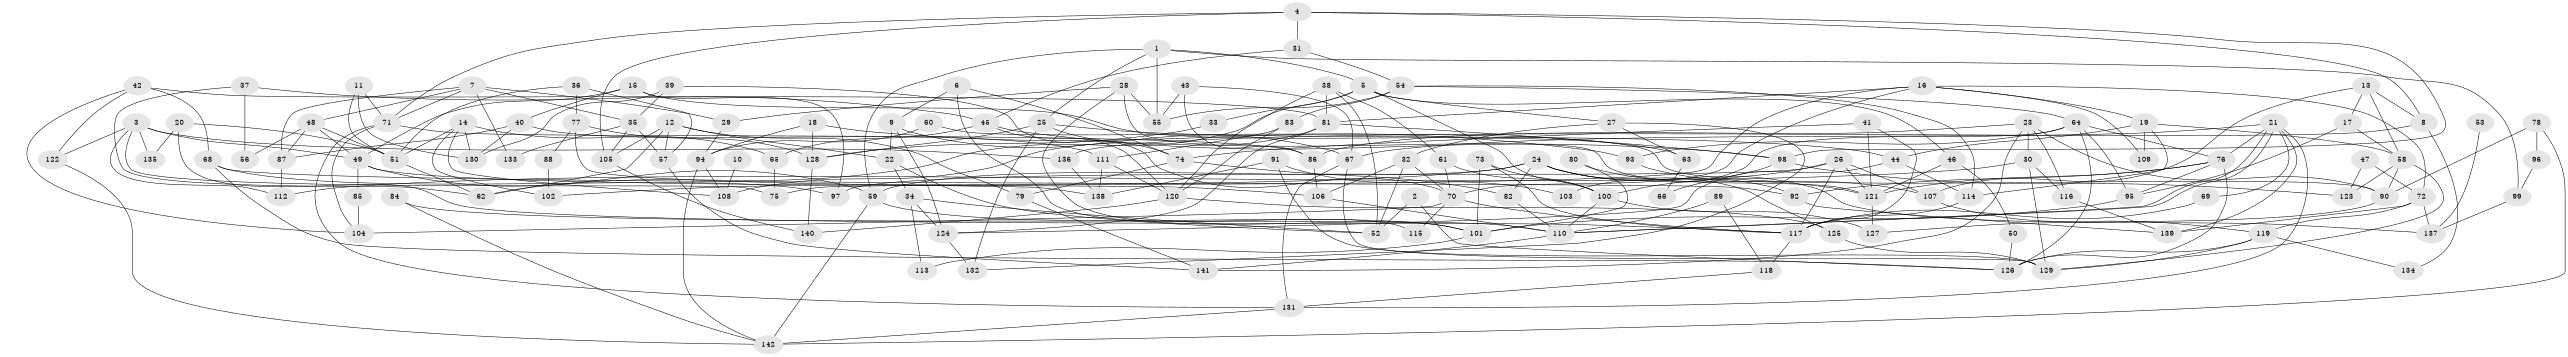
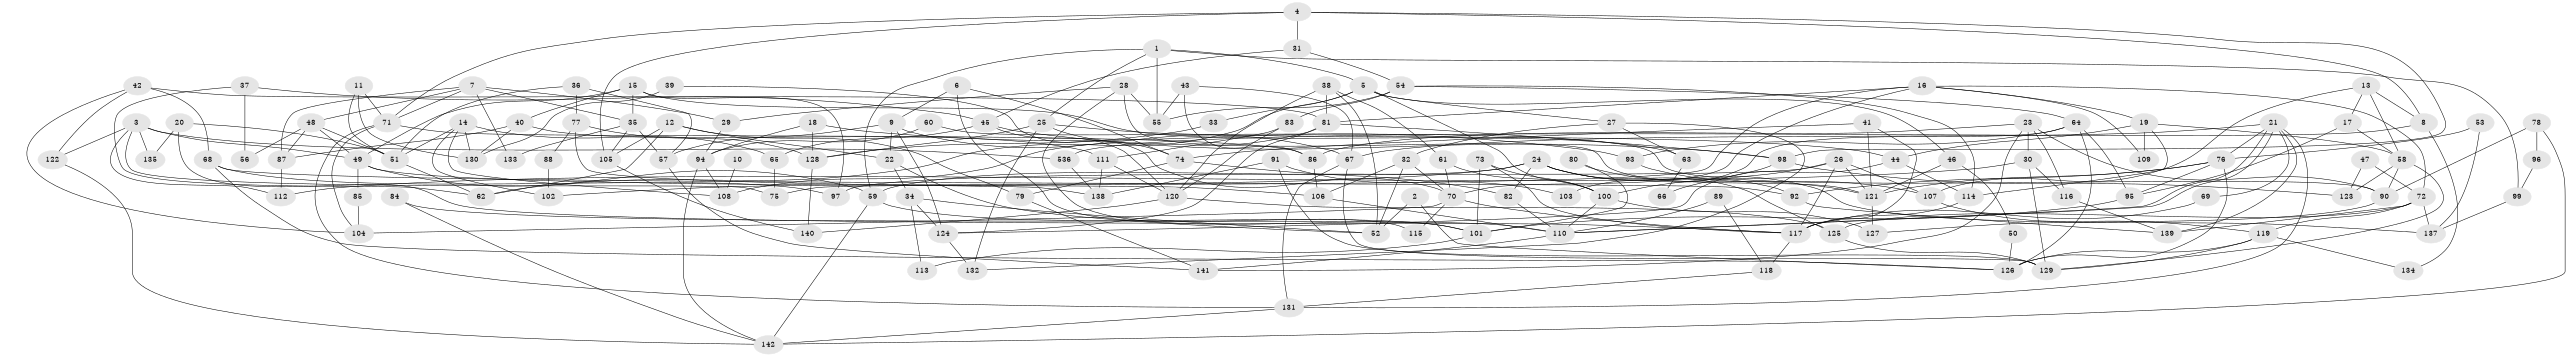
(654, 102) -> (633, 108)
(667, 141) -> (827, 133)
(2149, 141) -> (2347, 148)
(1065, 160) -> (1065, 160)
none -> (2157, 216)
